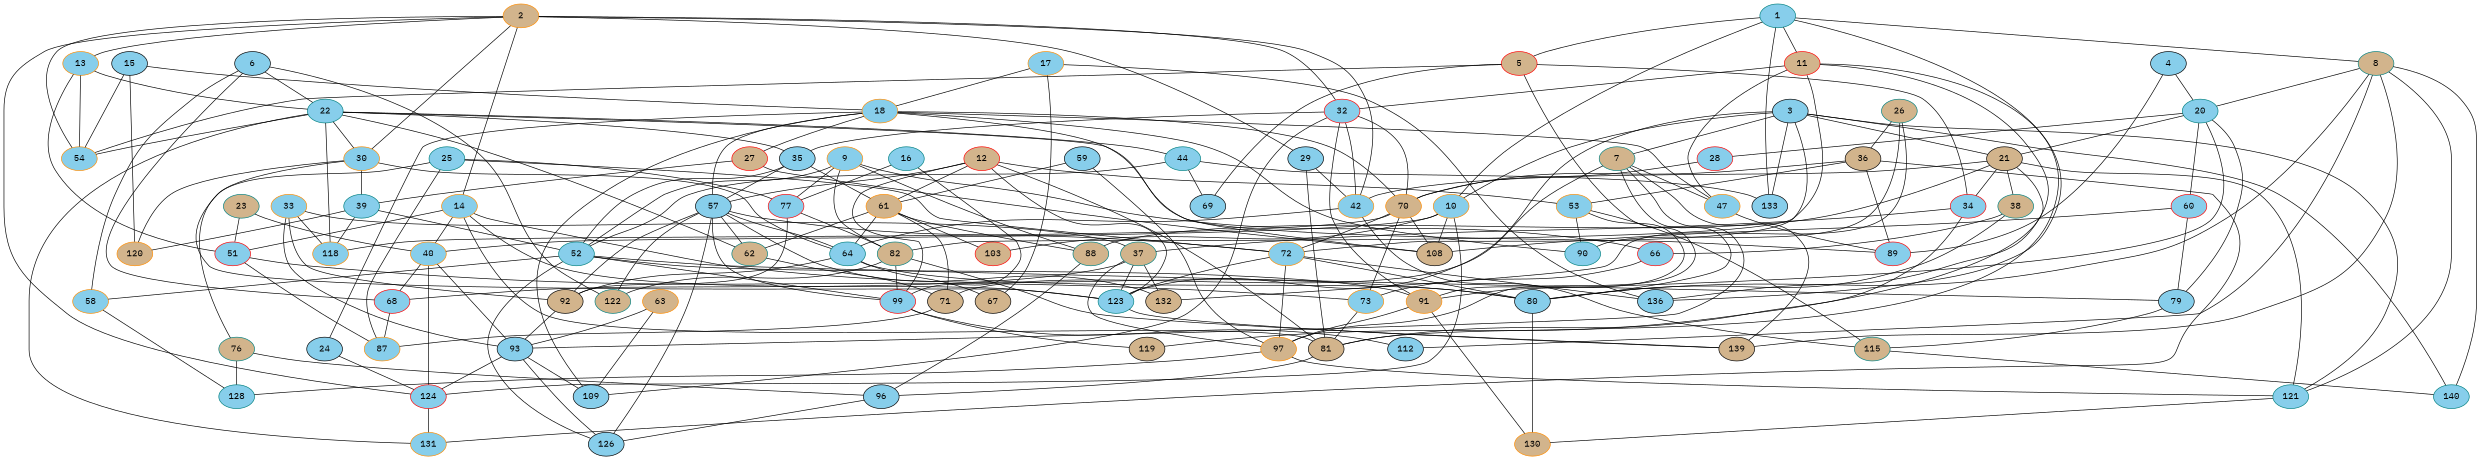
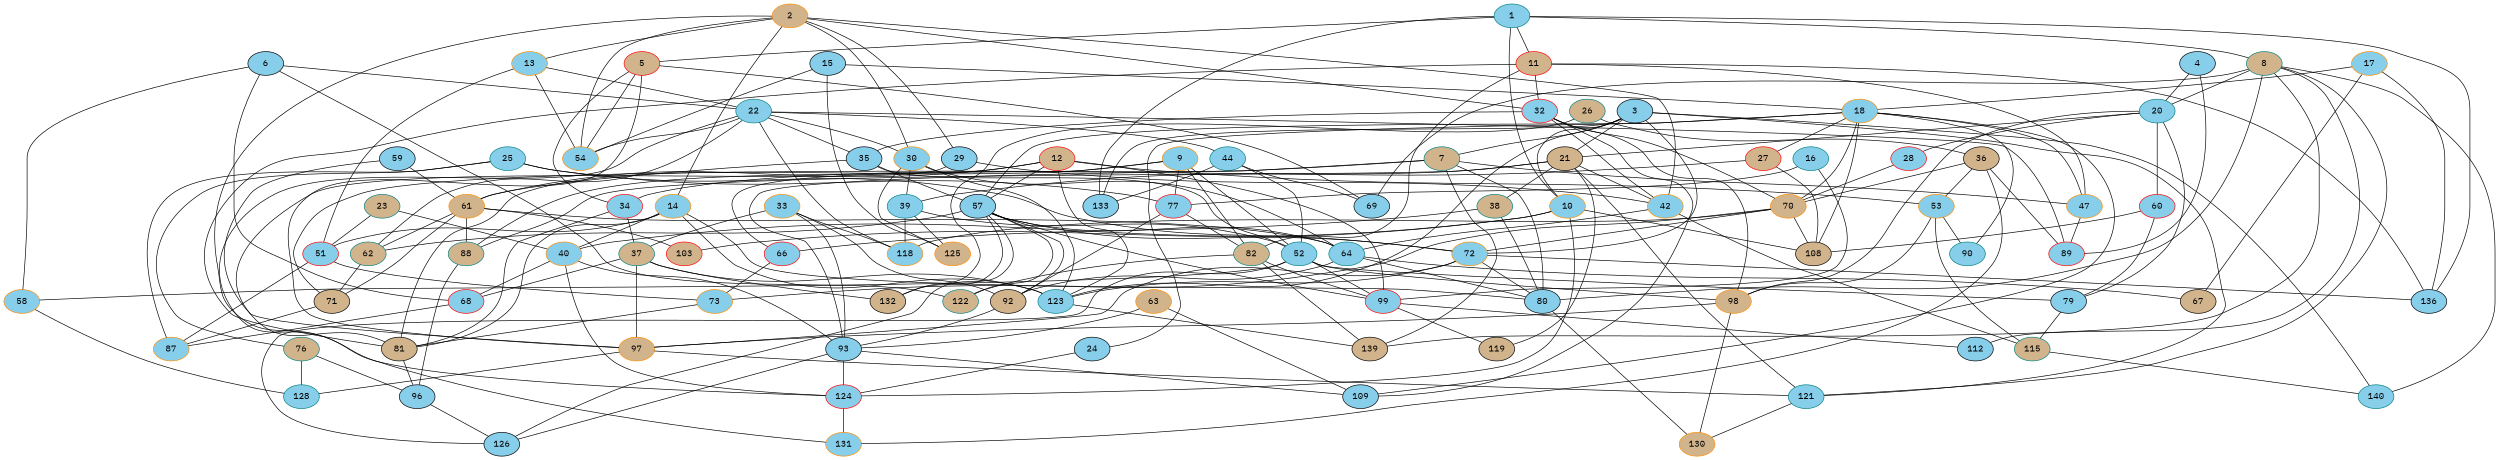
none -> (1796, 81)
(1858, 222) -> none
(135, 254) -> (953, 254)
(1424, 301) -> (1733, 301)
